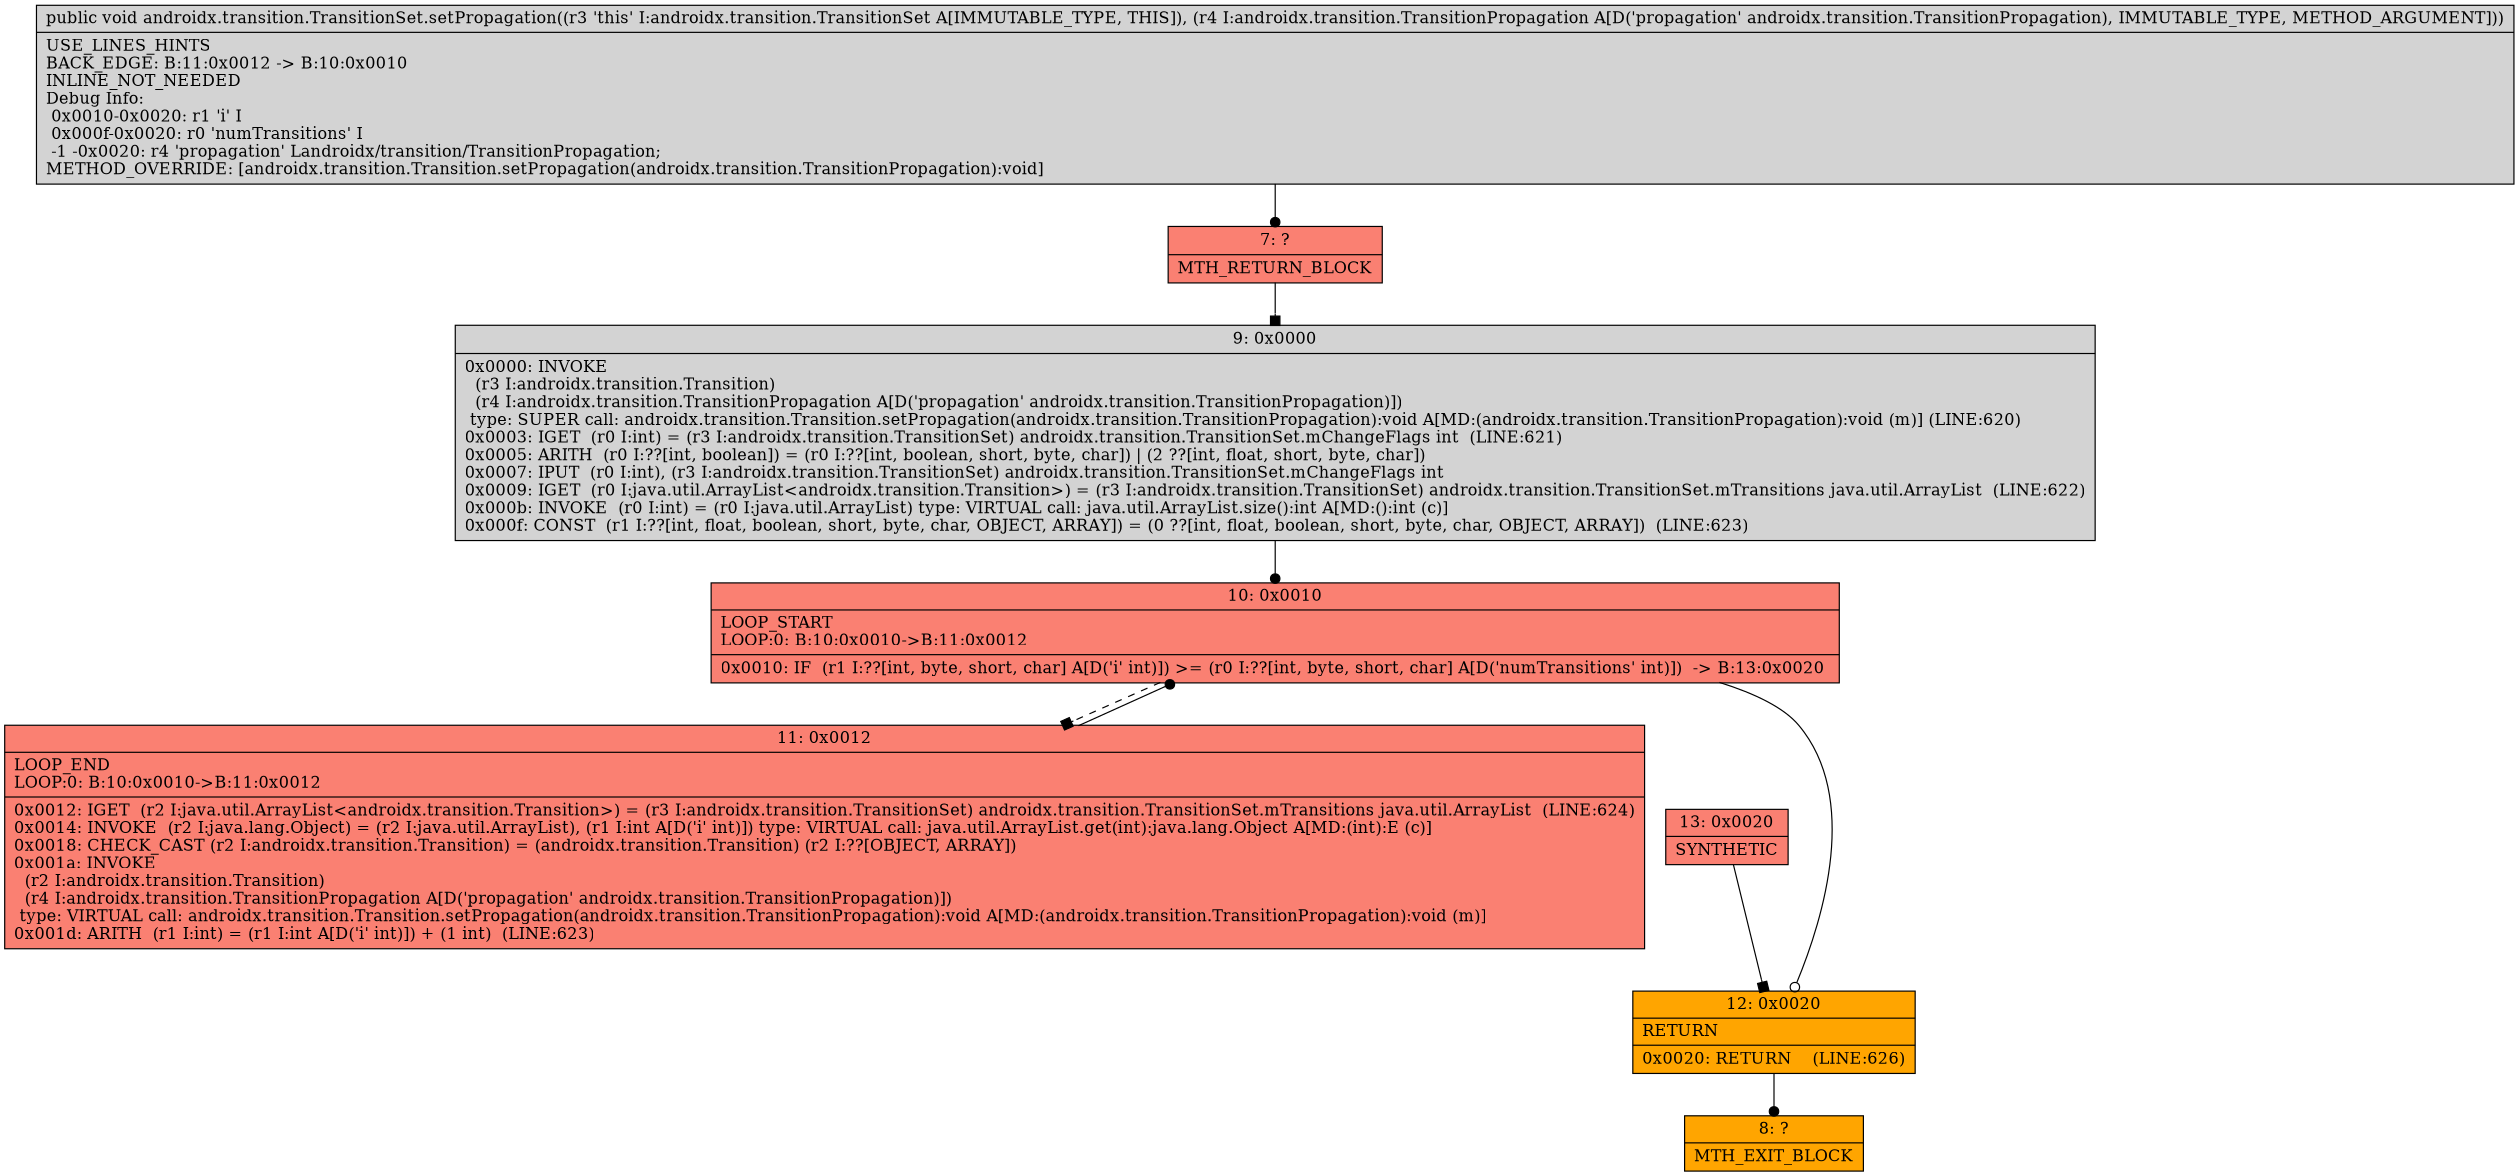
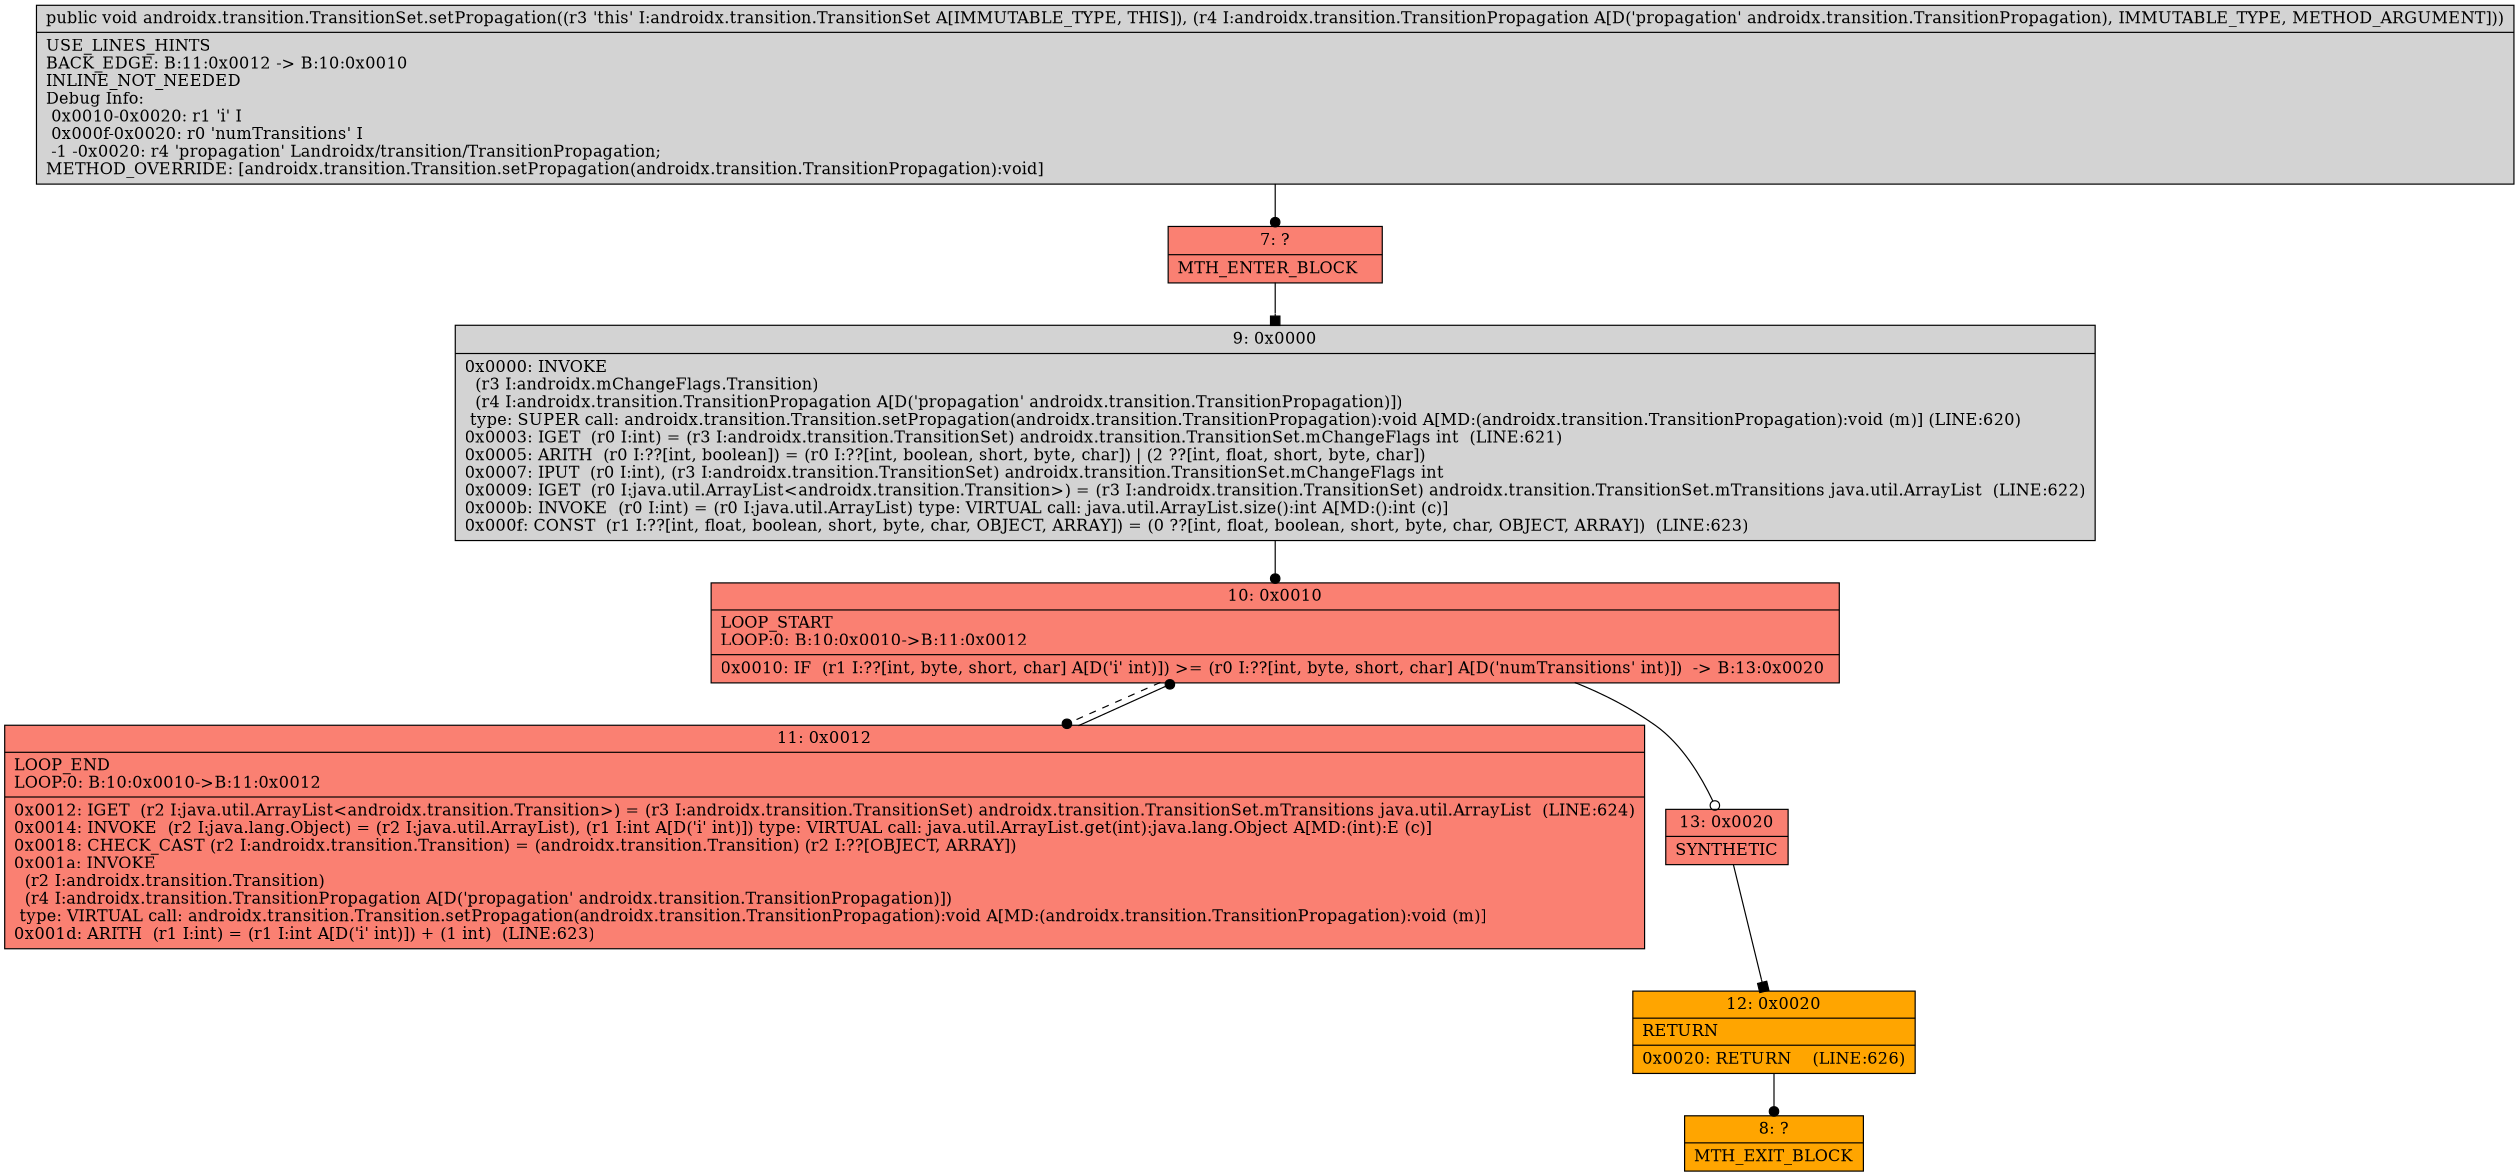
(1275, 268) -> (1268, 268)
(621, 385) -> (642, 385)
(1117, 702) -> (1117, 702)
(1830, 807) -> (1657, 727)
